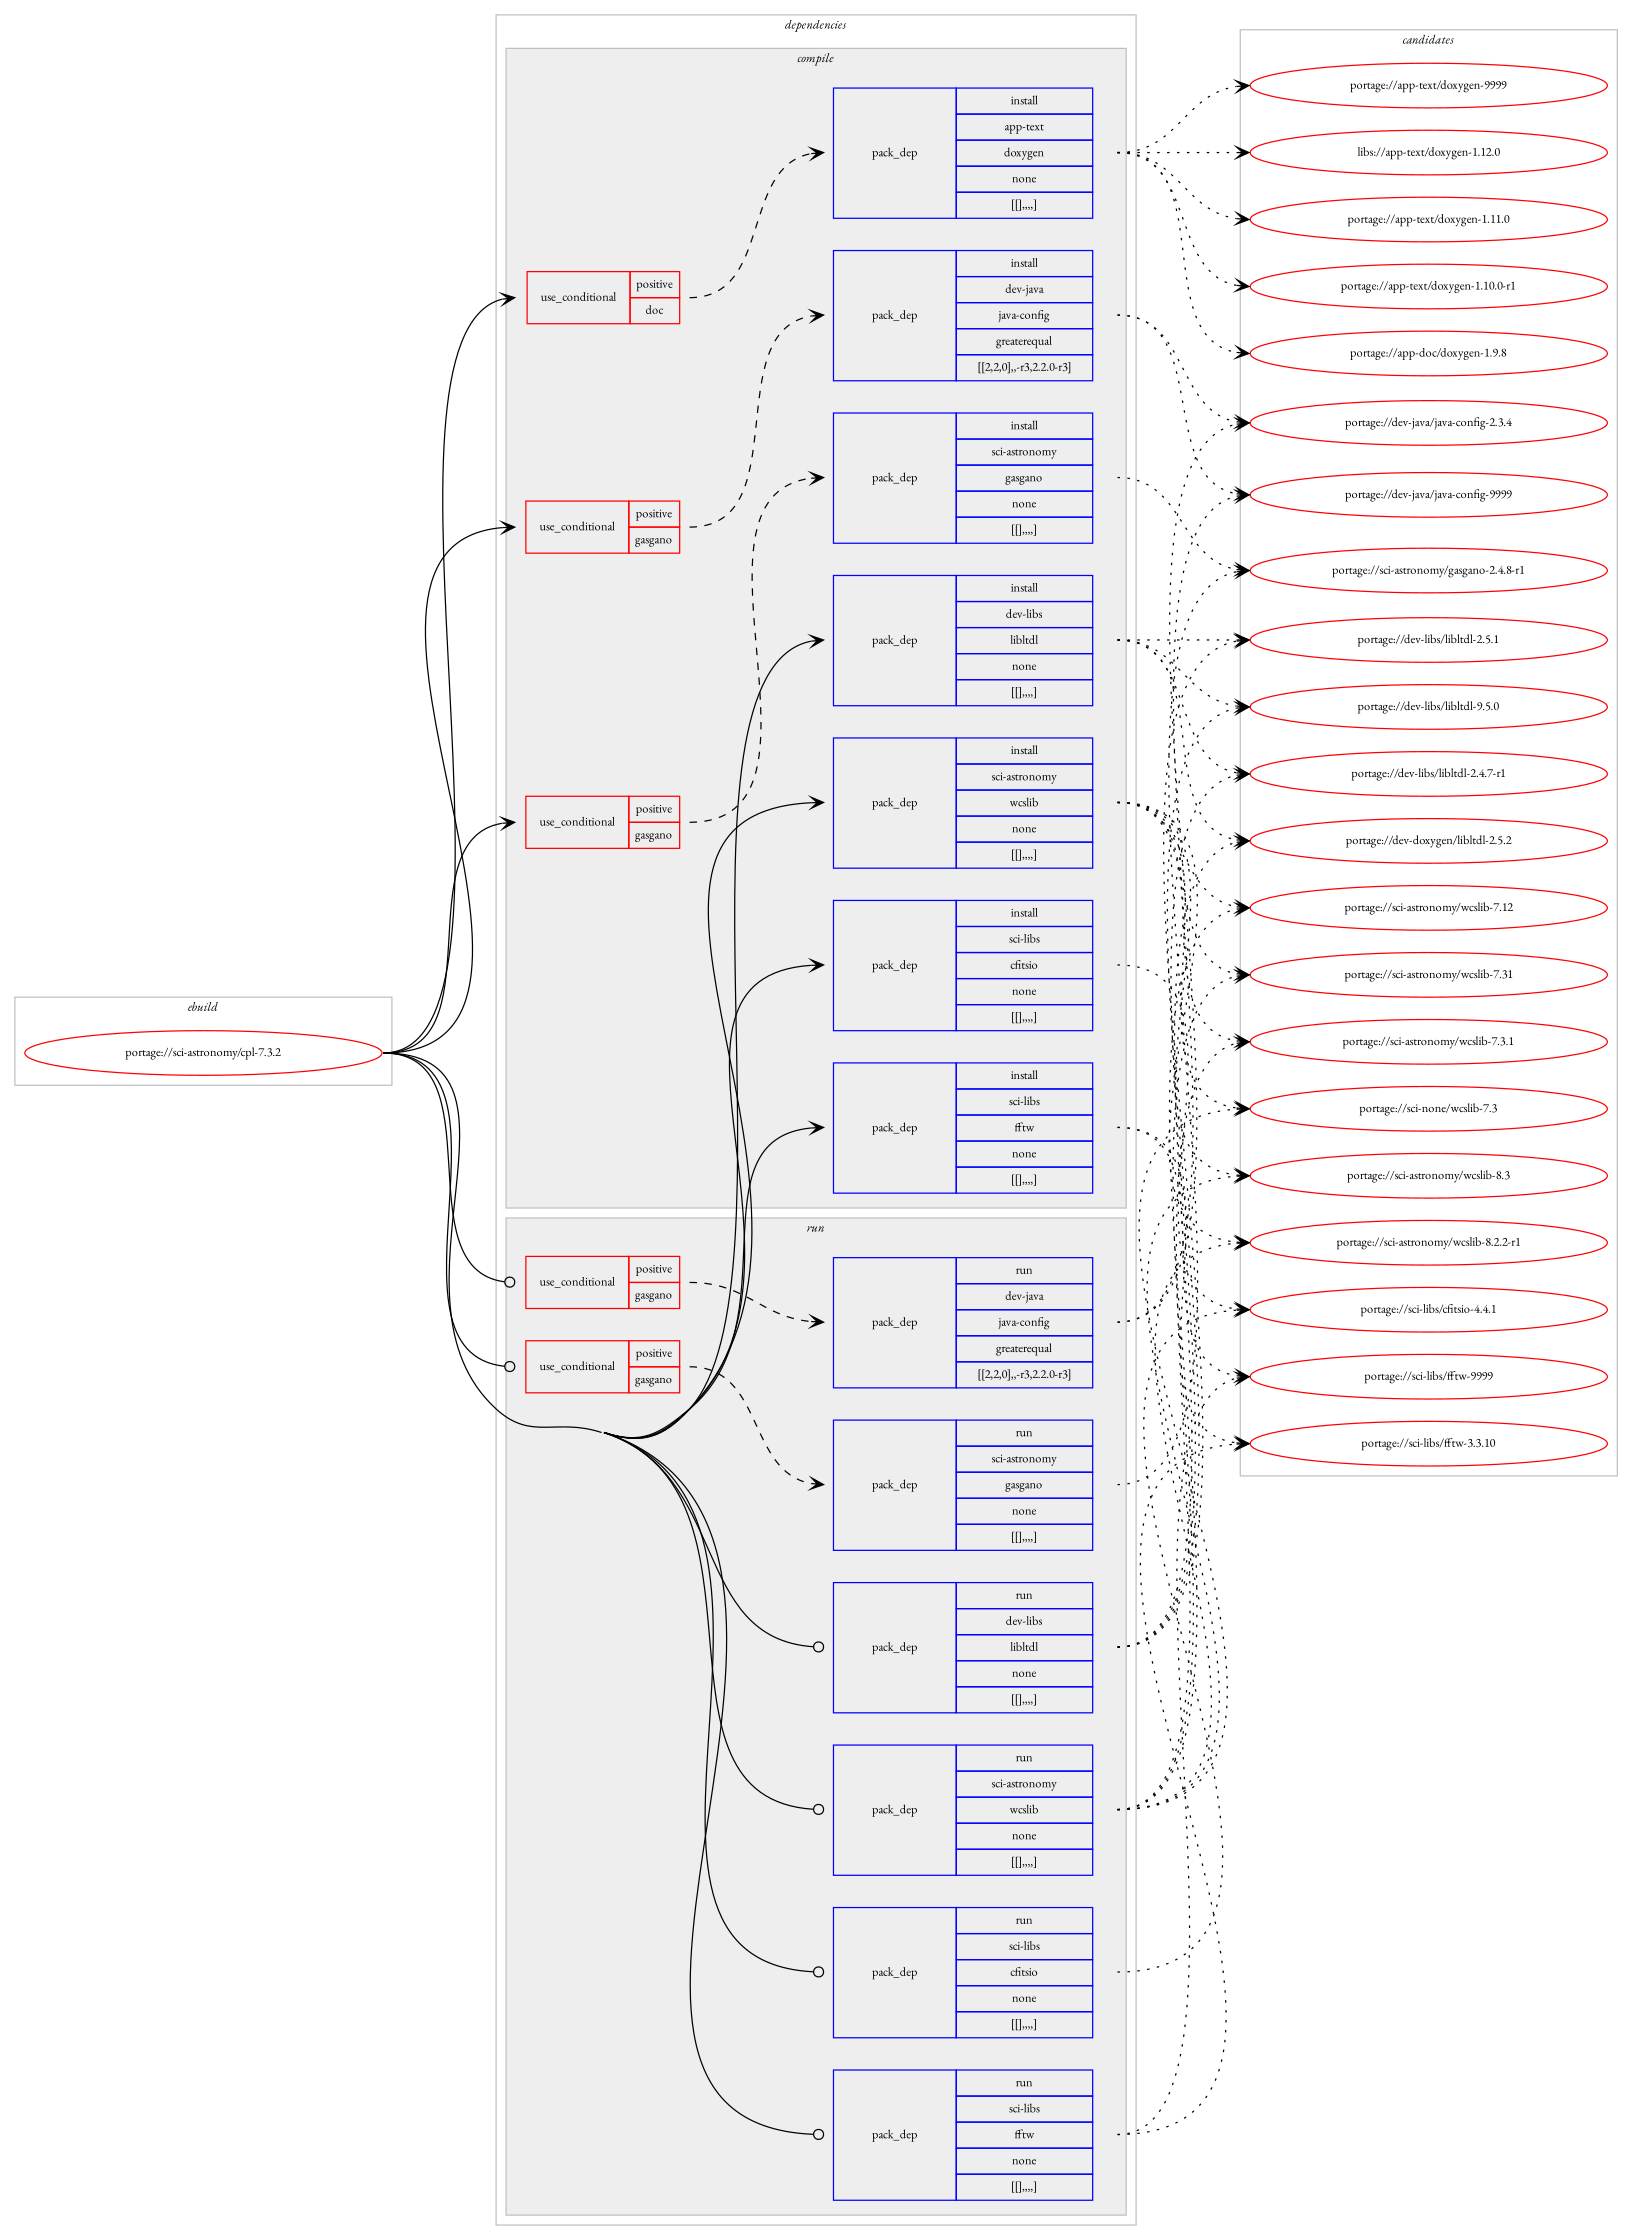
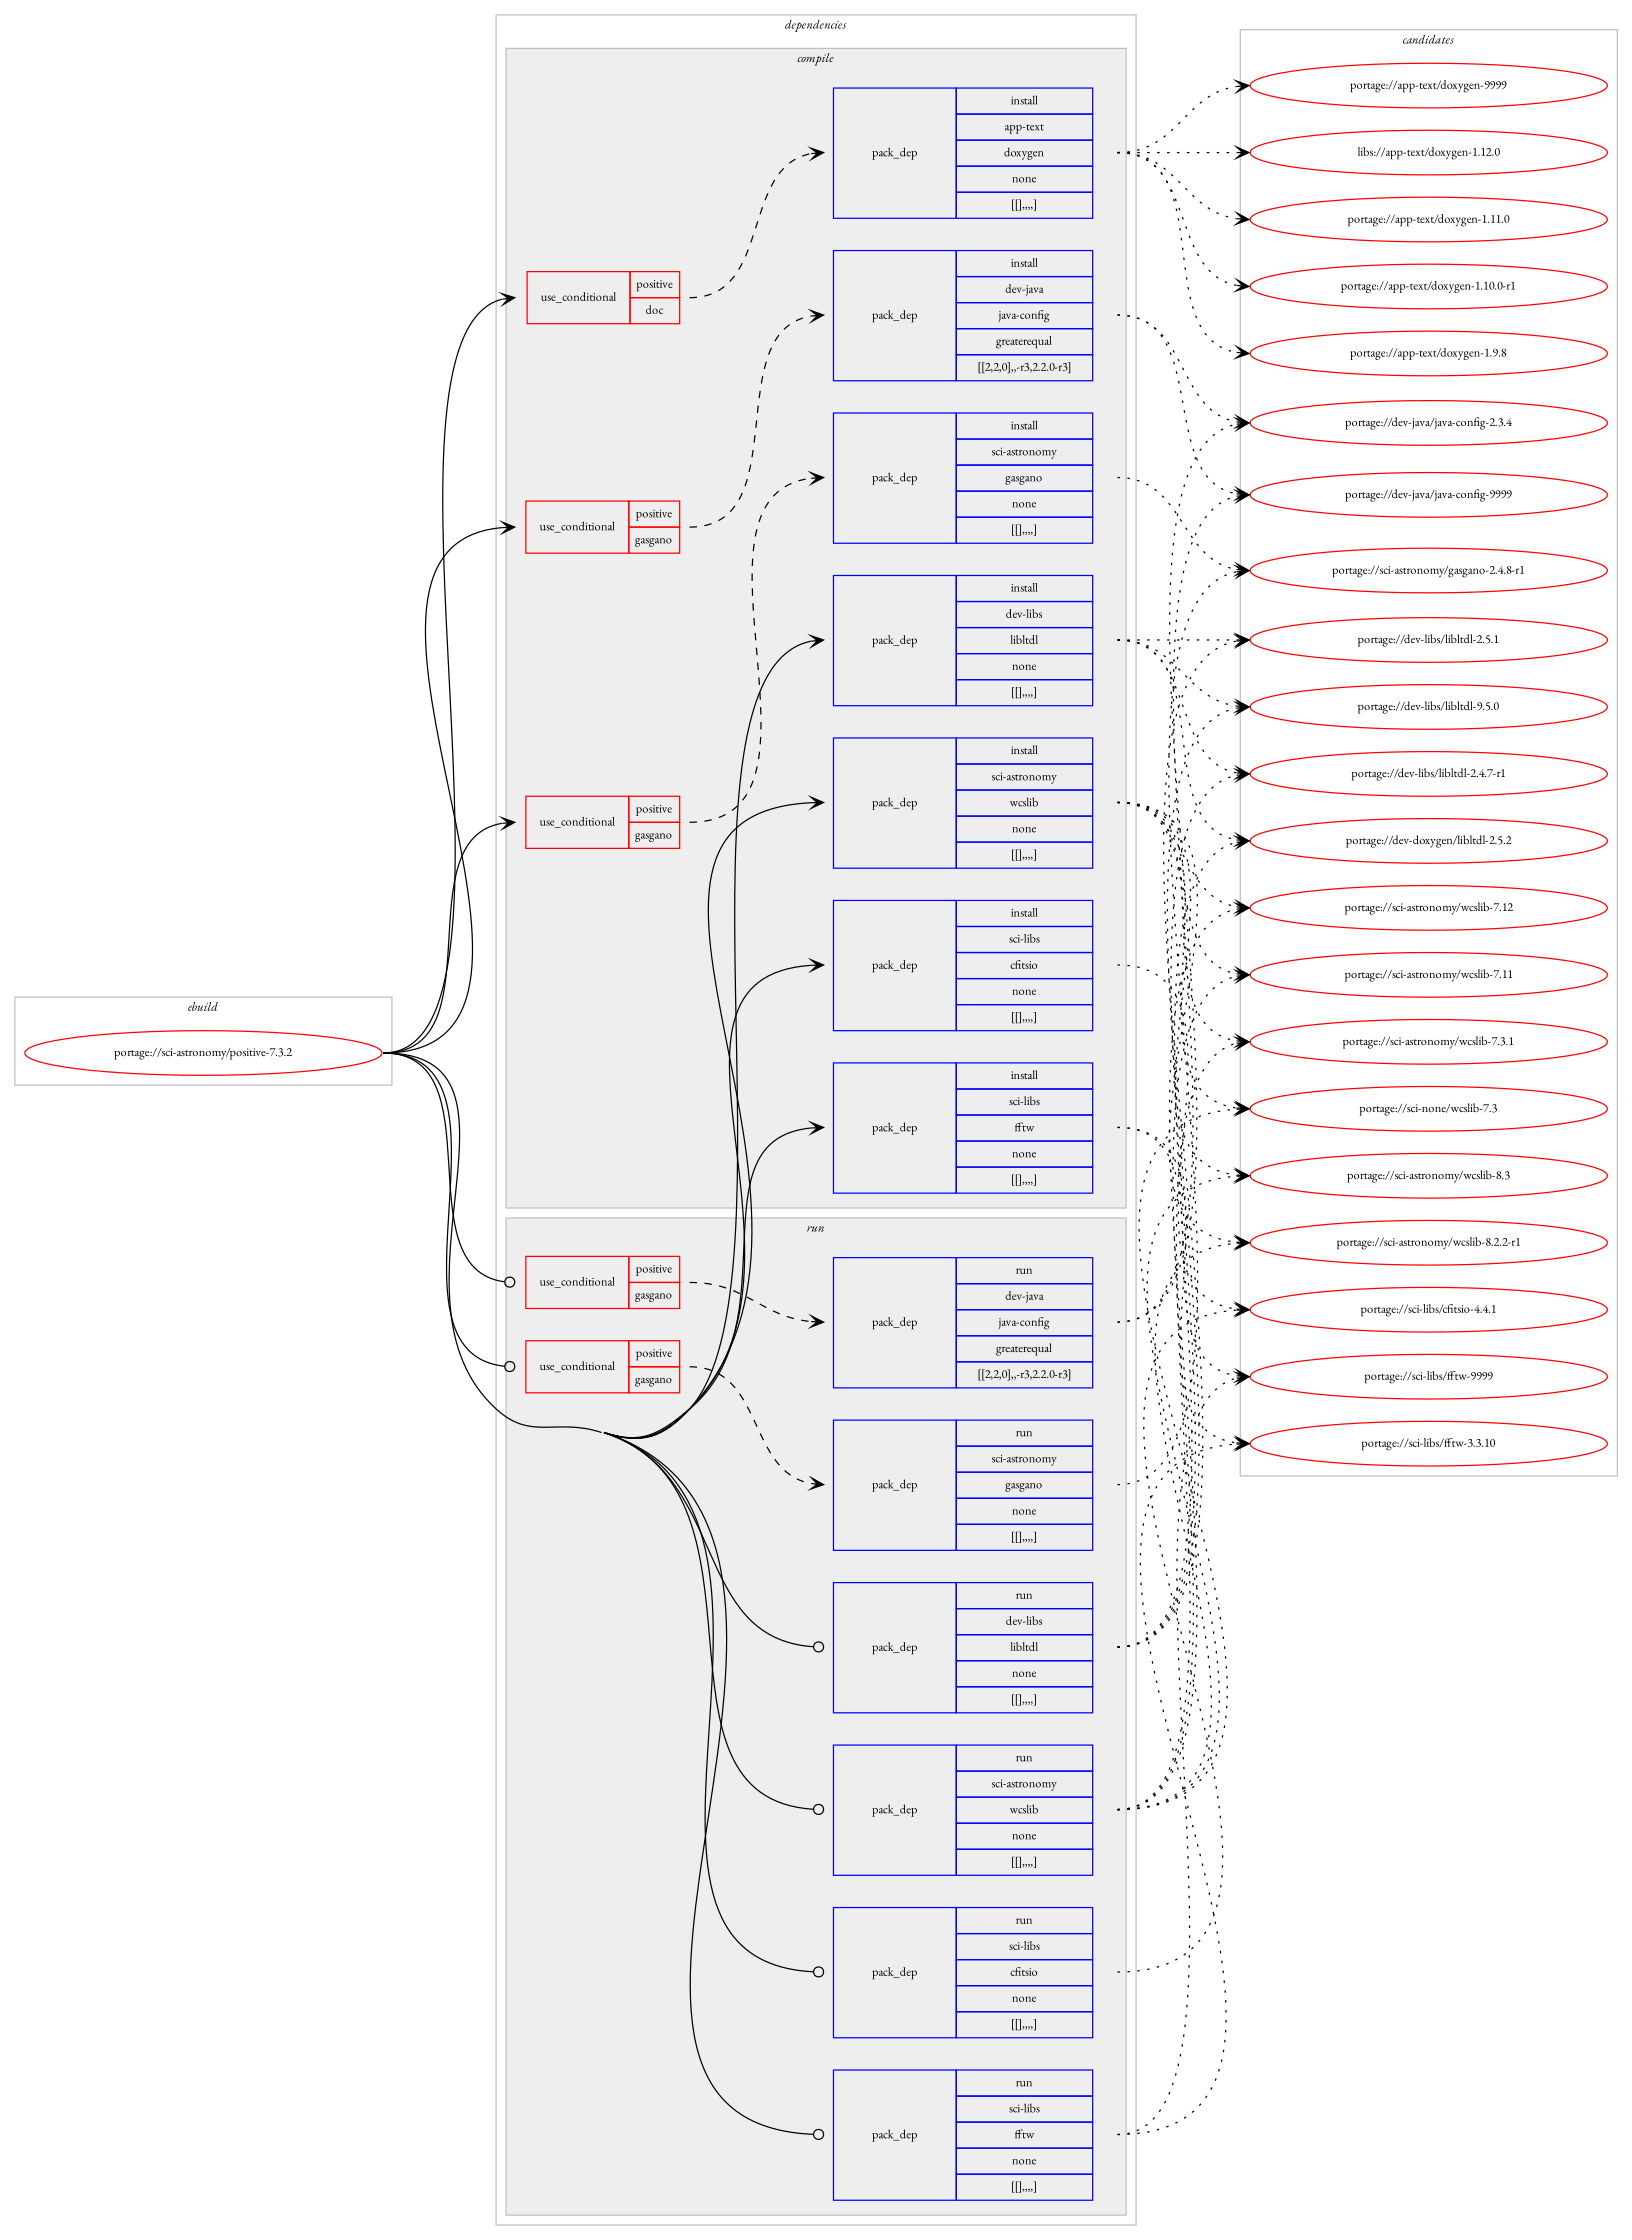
(1429, 353) -> (1429, 353)
(1429, 975) -> (1429, 975)
(203, 1053) -> (203, 1053)
